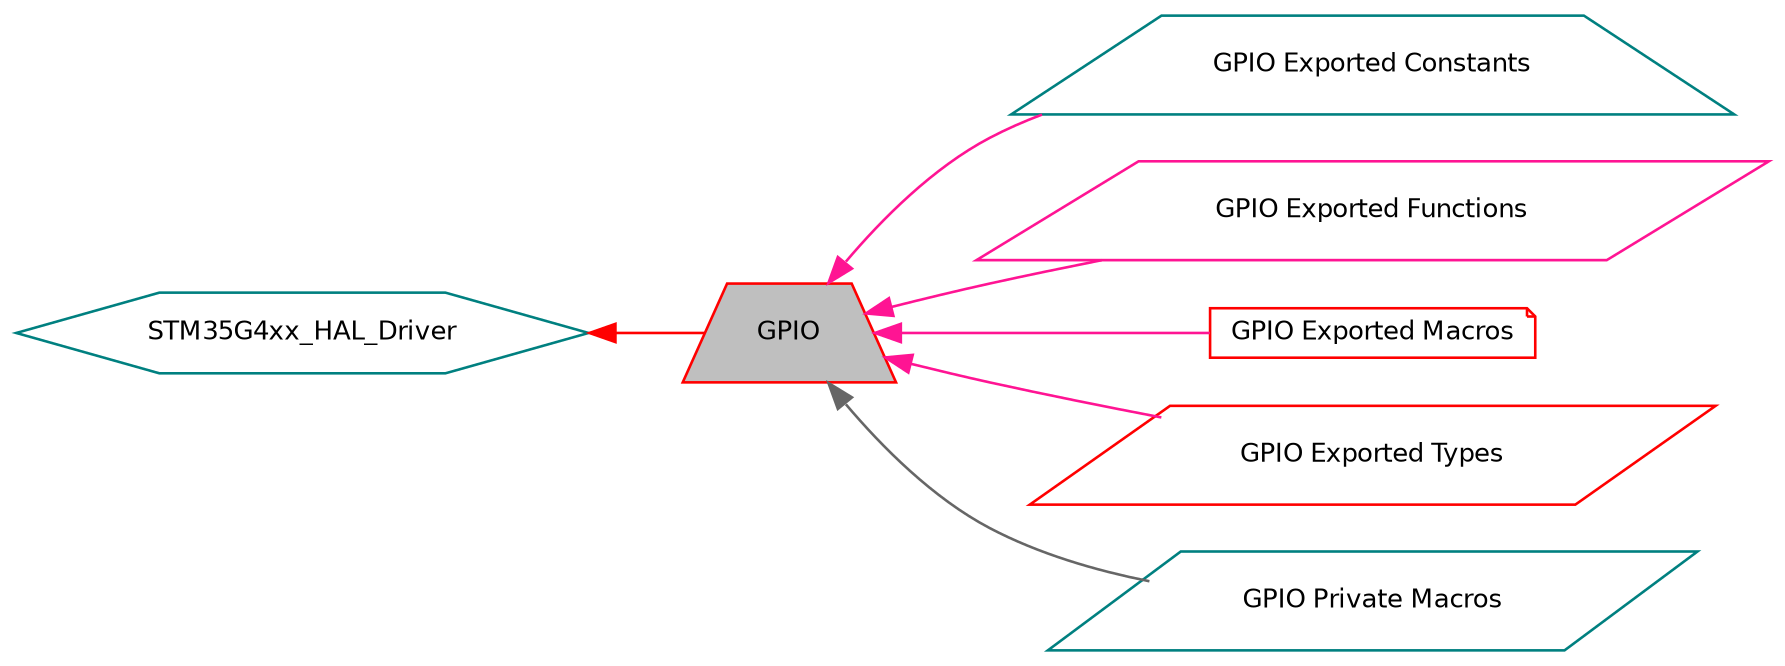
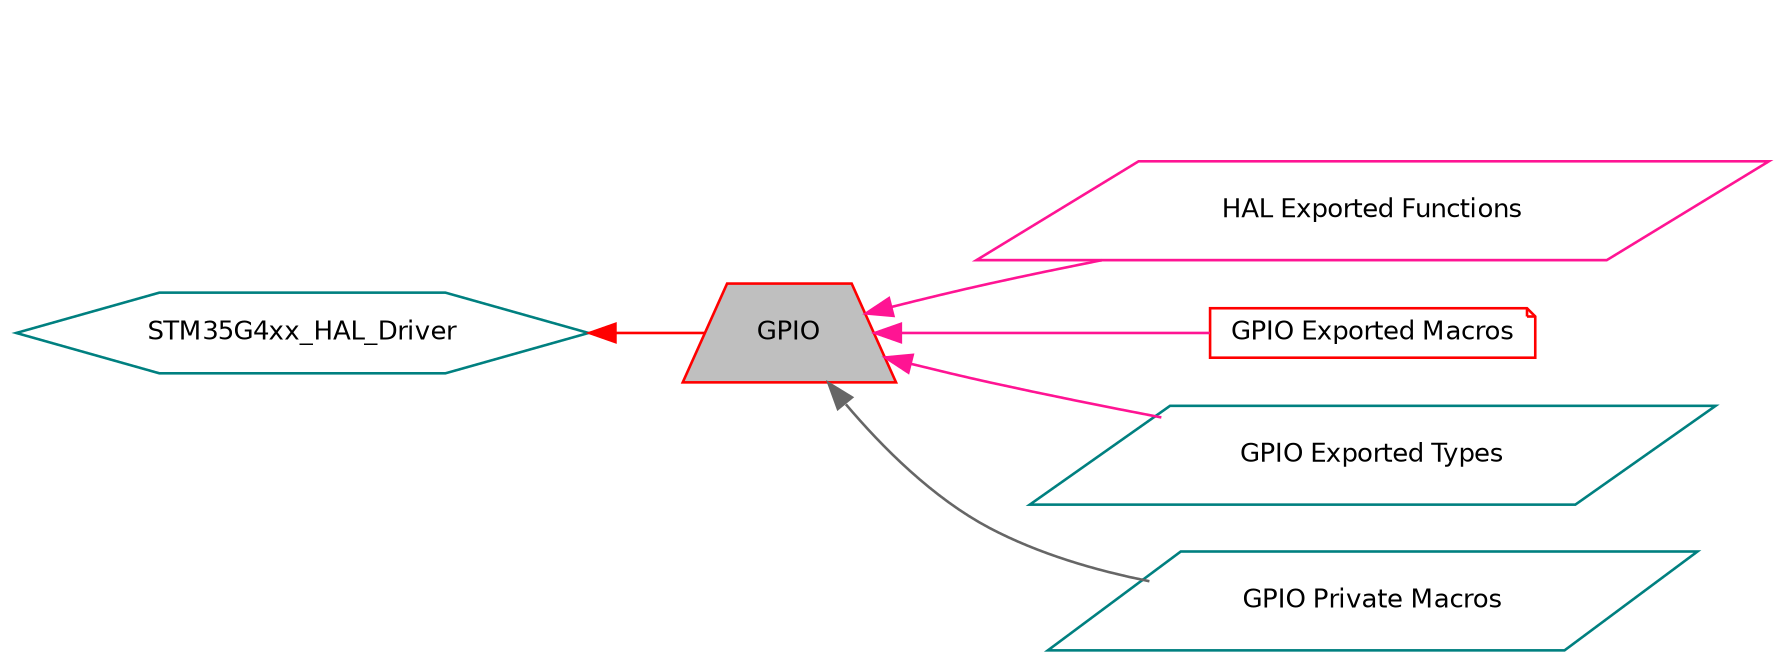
(1373, 65) -> none
(1373, 211) -> (1373, 211)
(1373, 455) -> (1373, 455)
